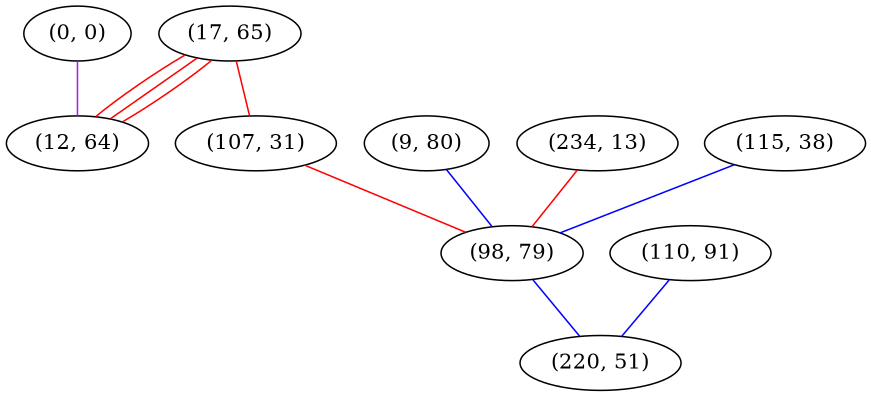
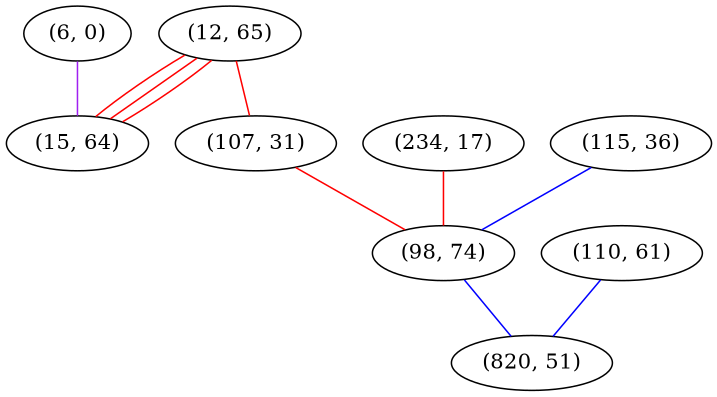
(77, 34) -> (77, 34)
(230, 34) -> (230, 34)
(77, 143) -> (77, 143)
(427, 143) -> none
(597, 143) -> (443, 143)
(785, 143) -> (631, 143)
(512, 253) -> (443, 253)
(691, 253) -> (622, 253)
(601, 363) -> (532, 363)
